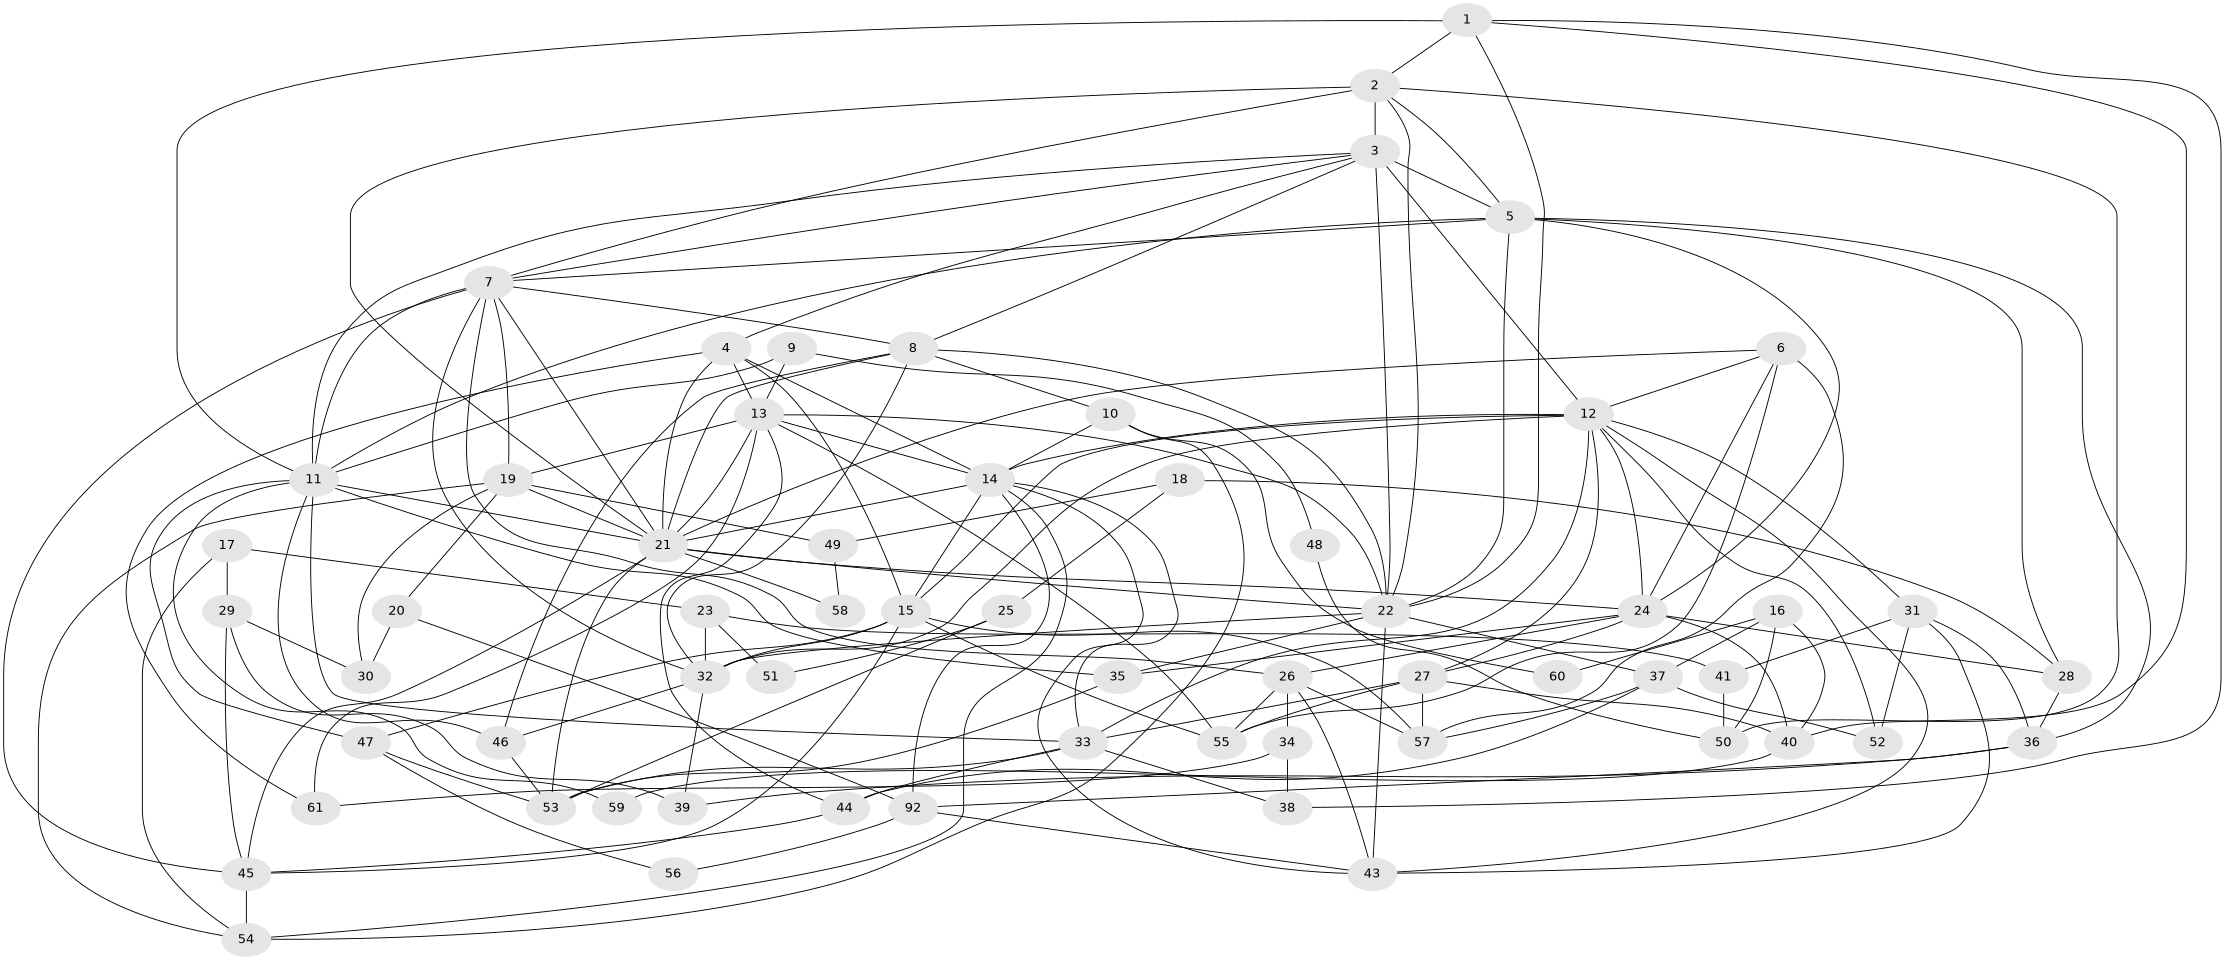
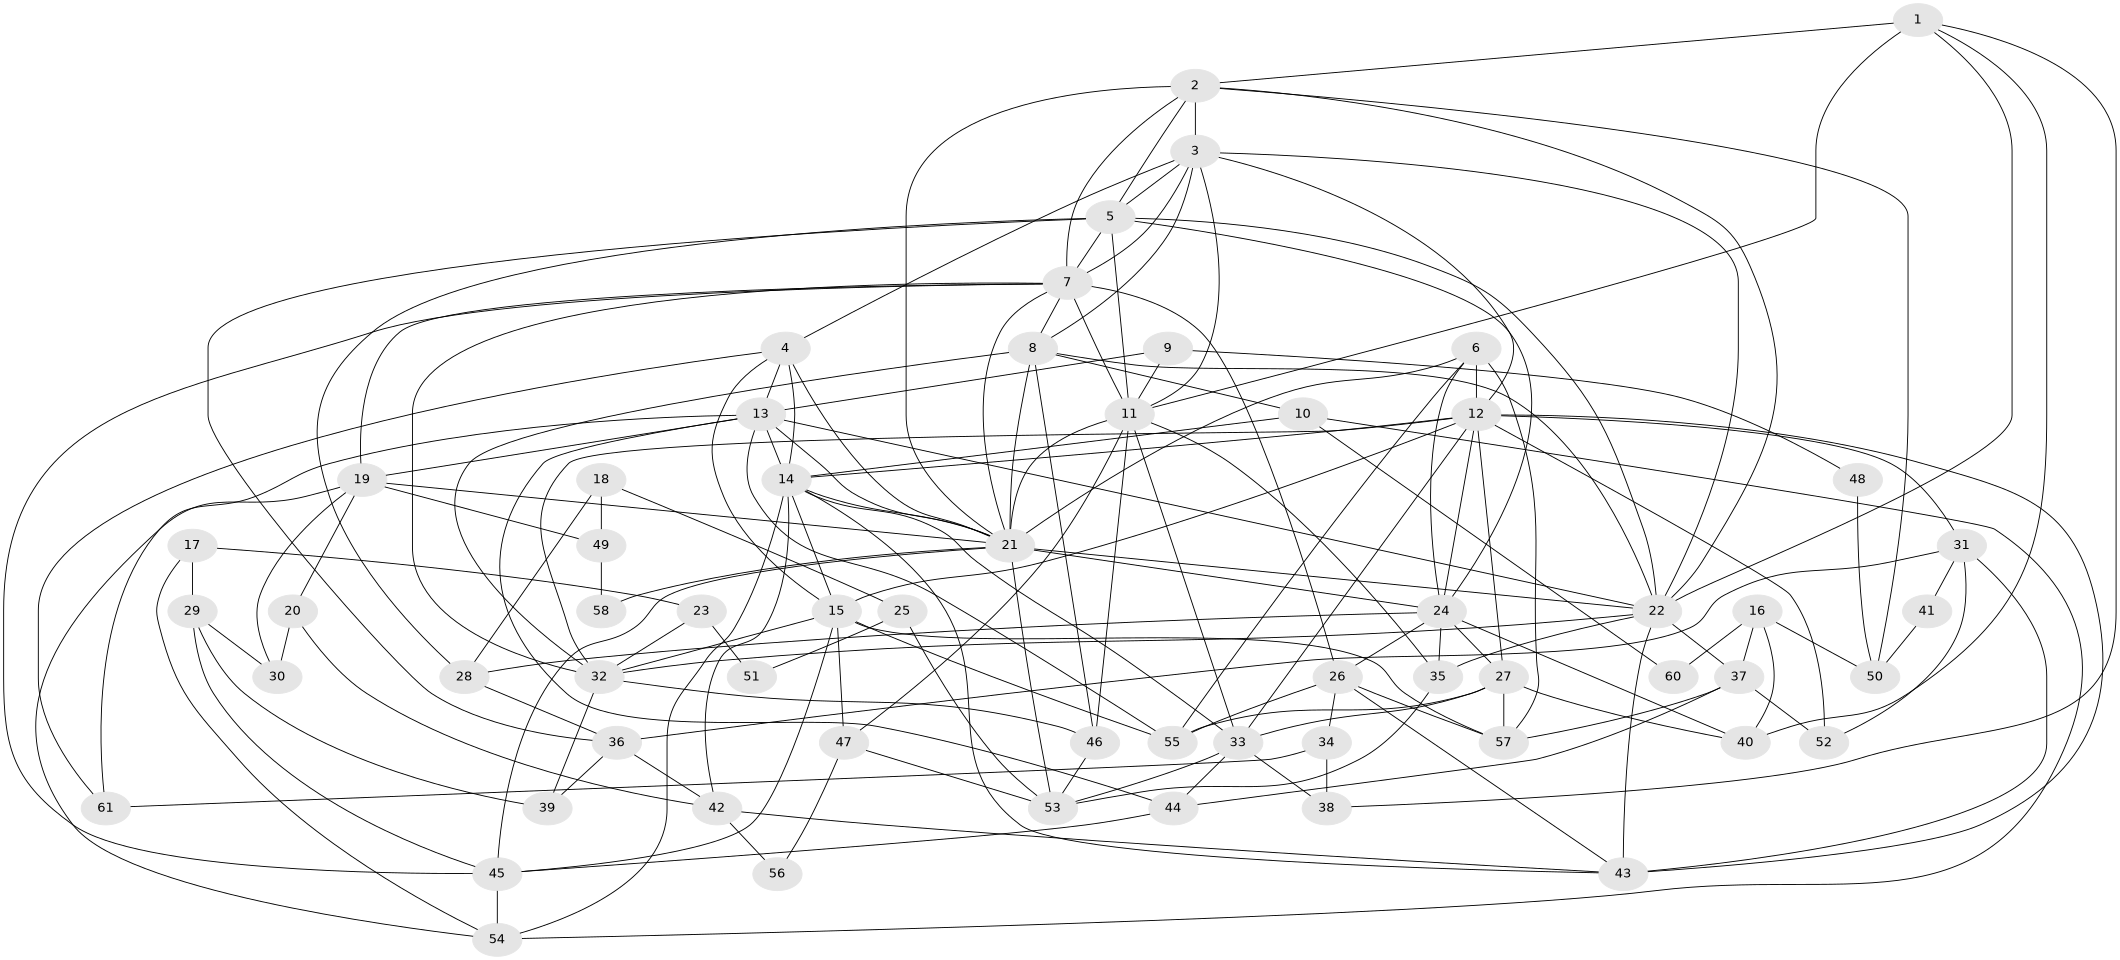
(1267, 634) -> none
(617, 808) -> none
(913, 808) -> (717, 808)
